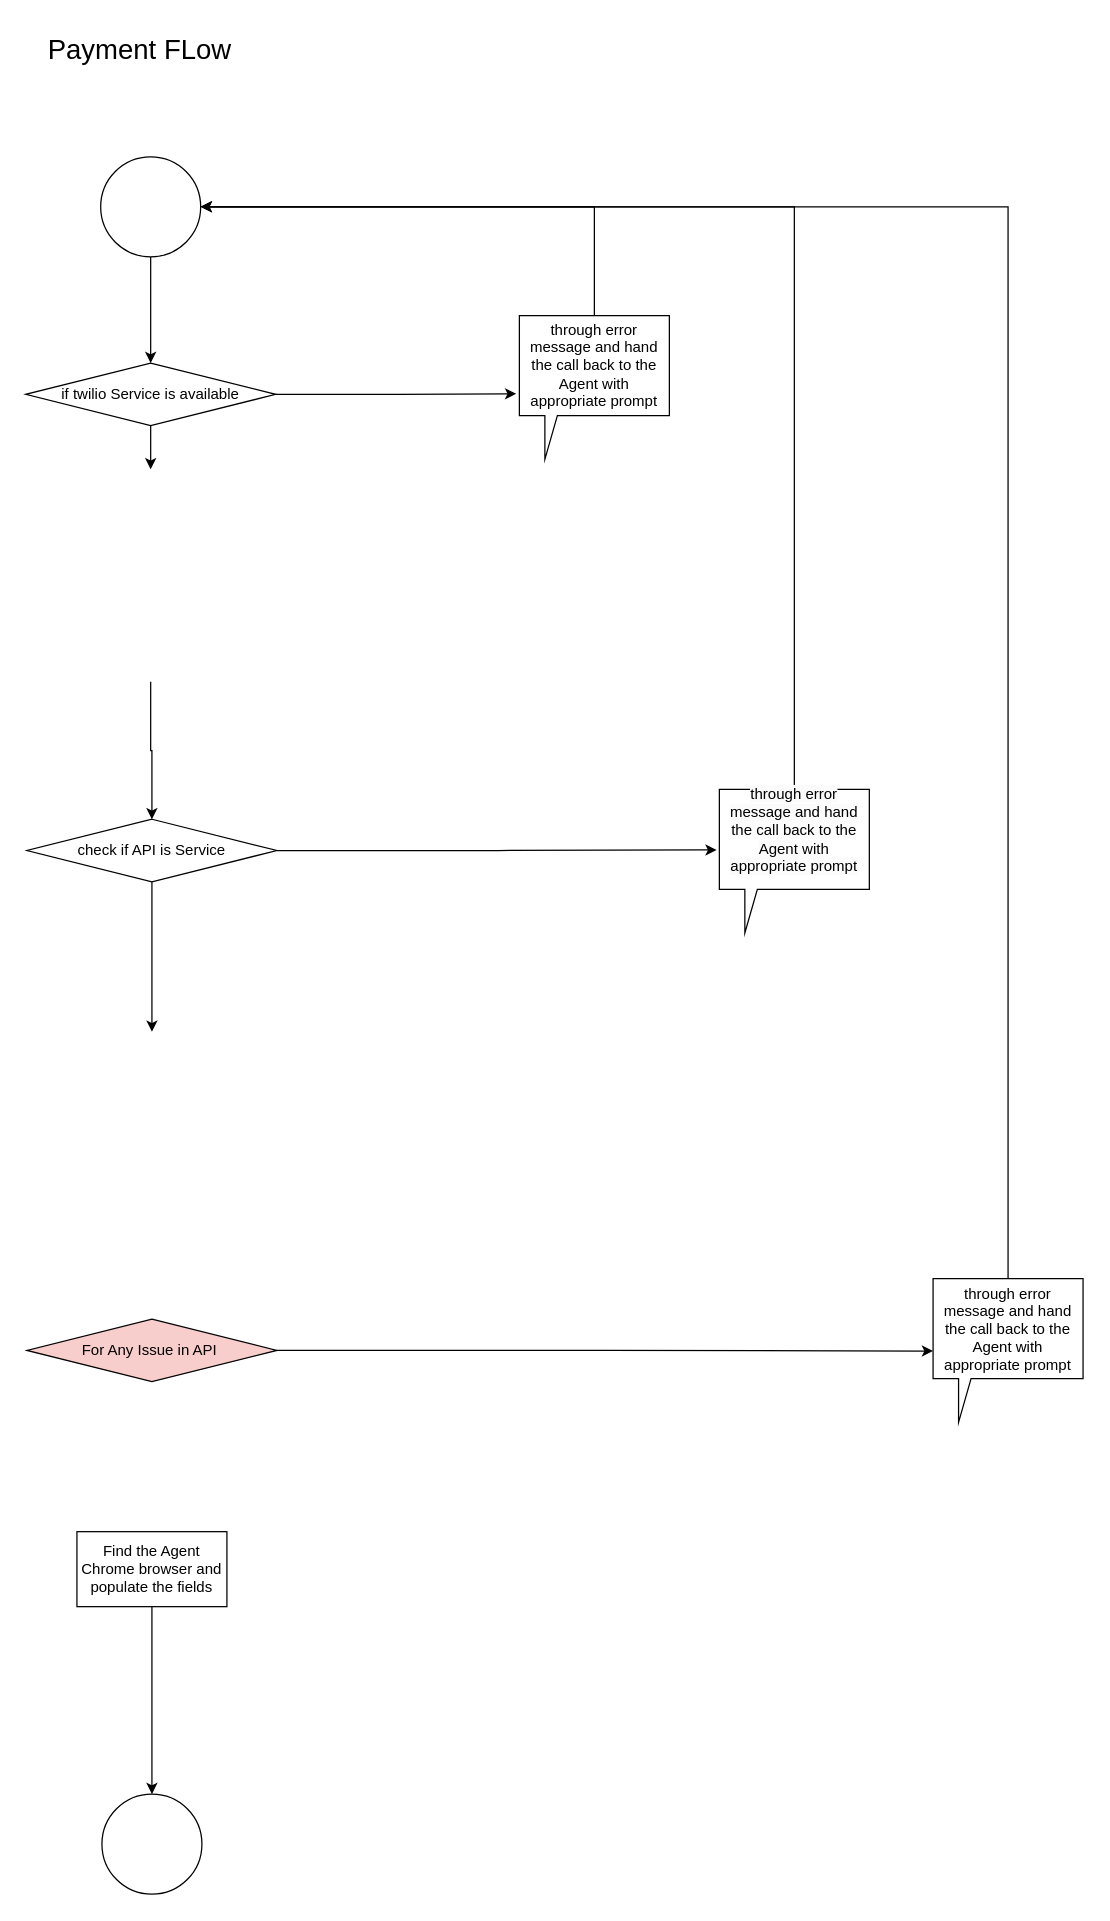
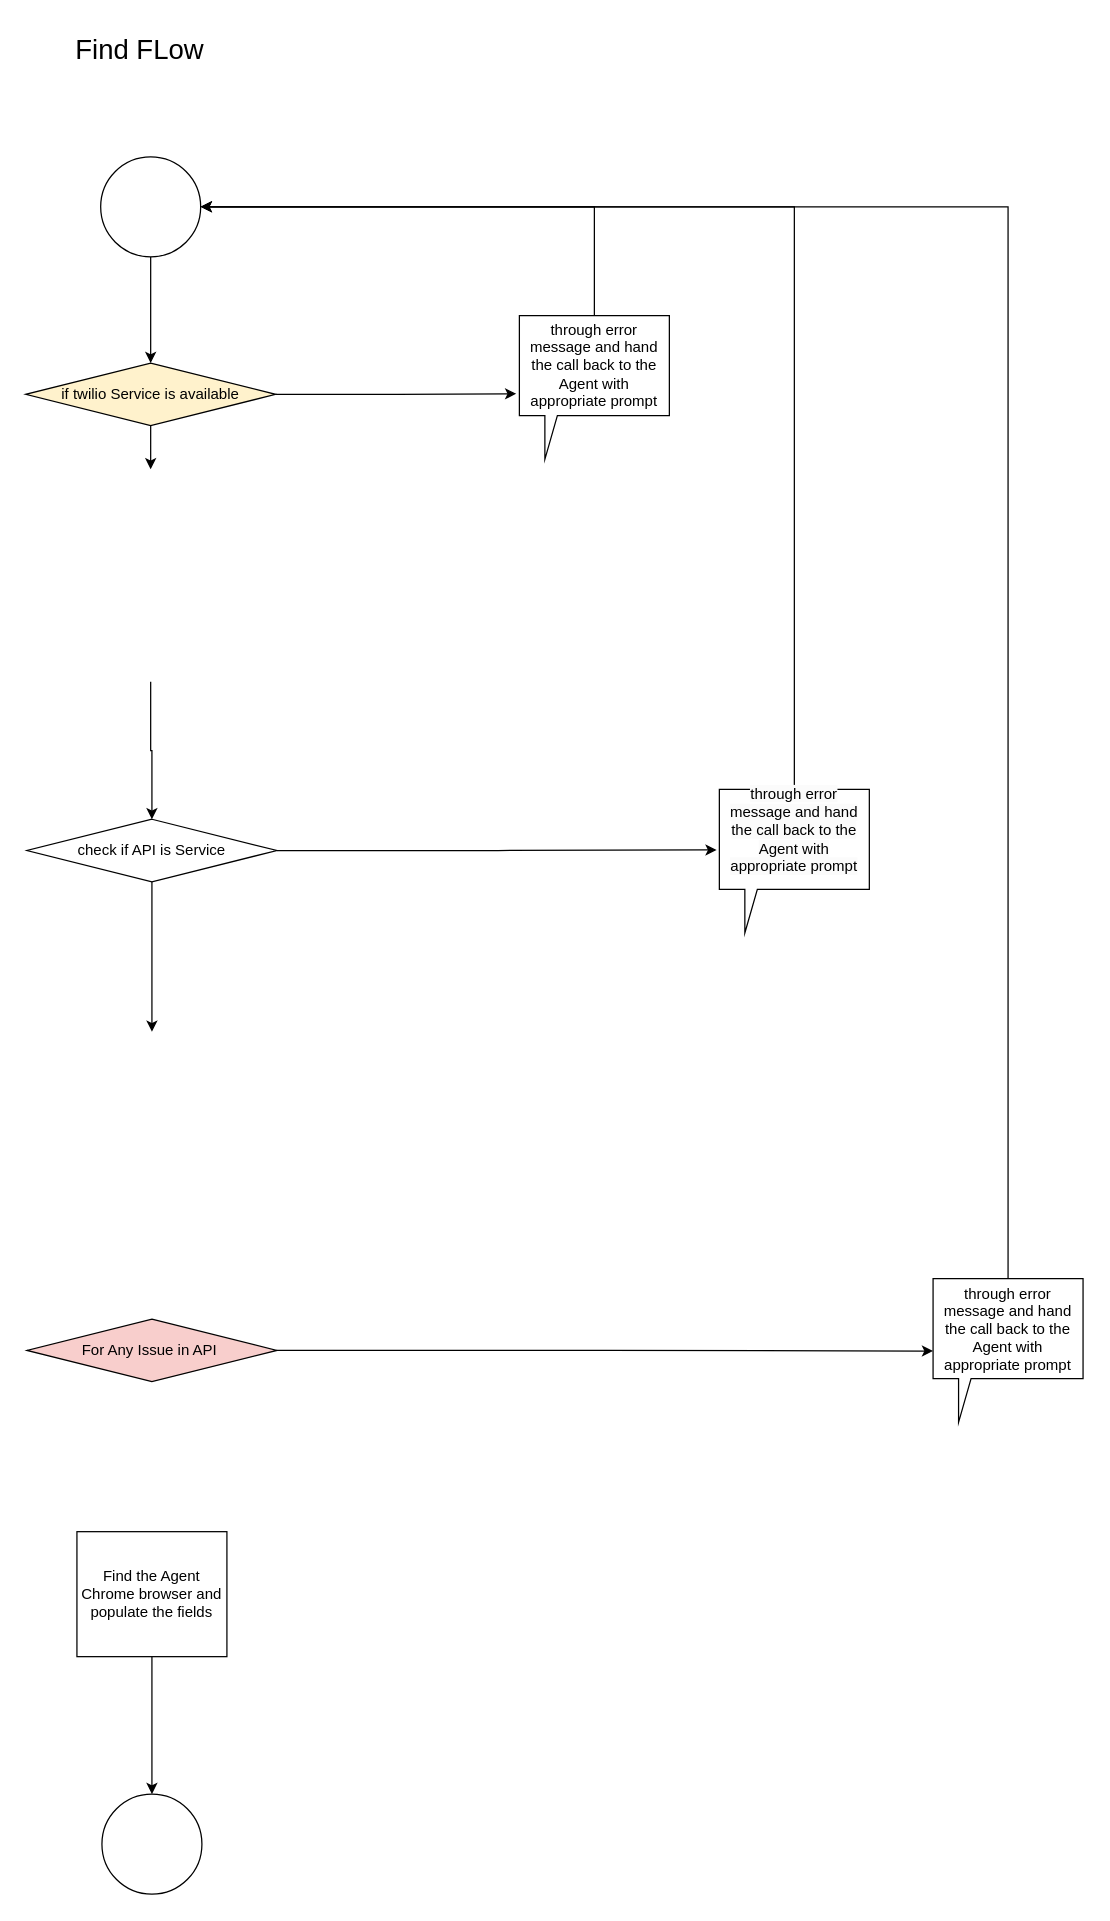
(140, 51) -> (140, 51)
(151, 394) -> (151, 394)
(152, 1569) -> (152, 1594)
